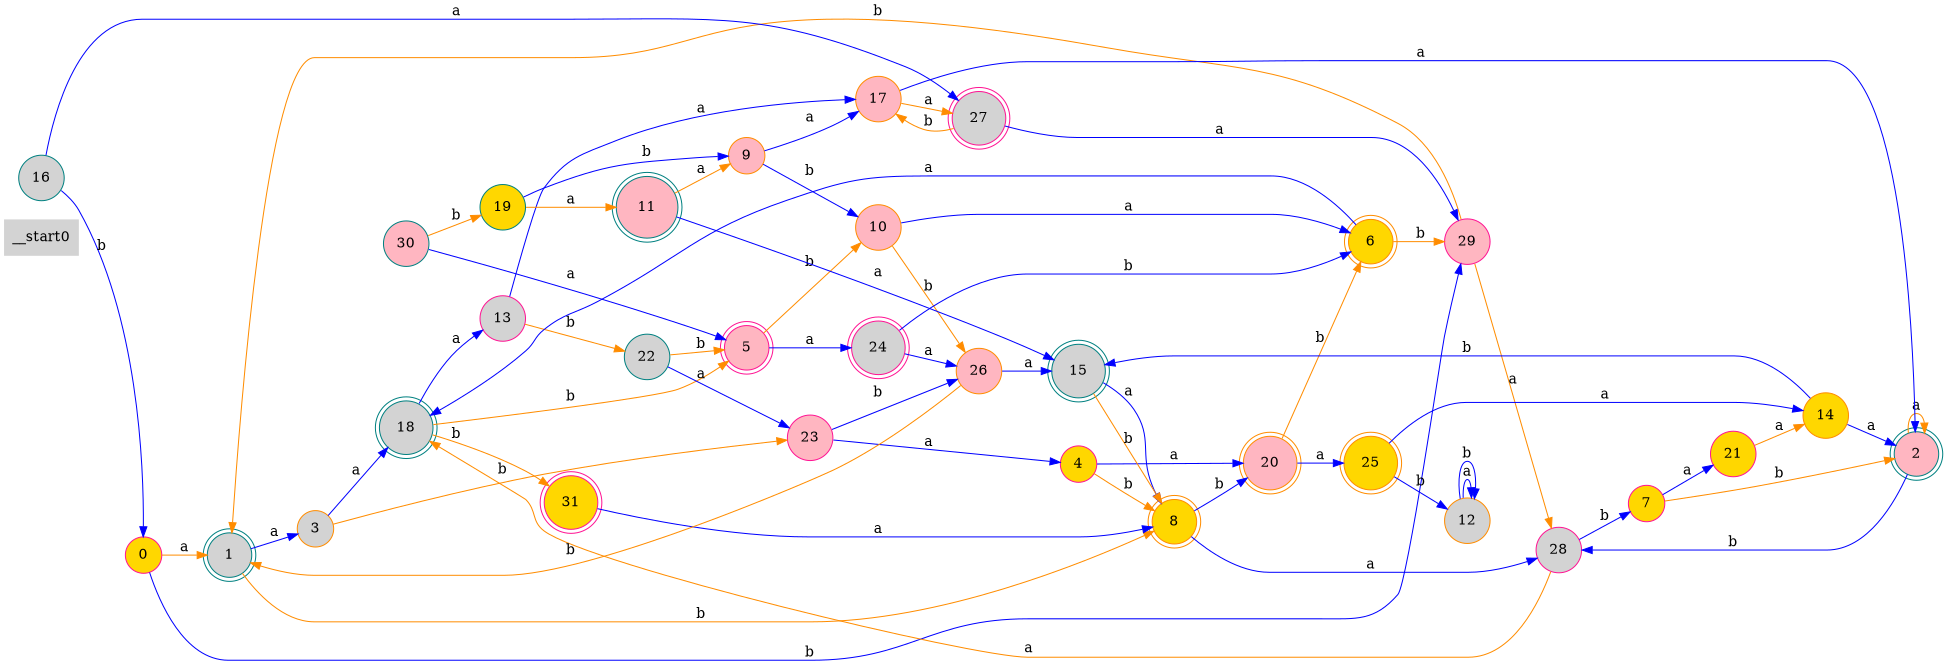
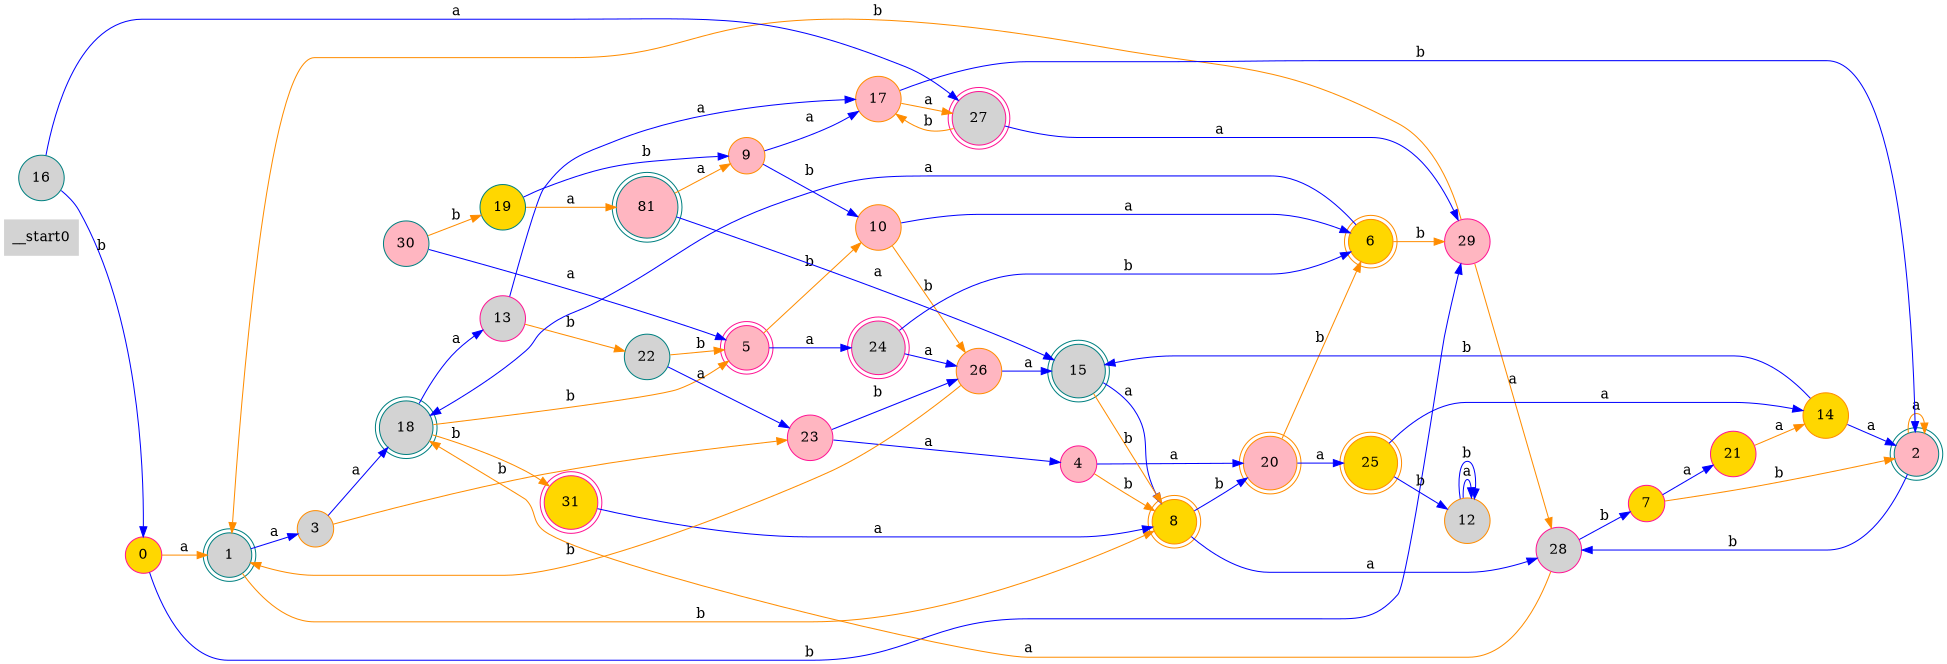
(1421, 53) -> (1421, 53)
(647, 207) -> (647, 207)
(1079, 464) -> (1079, 464)
